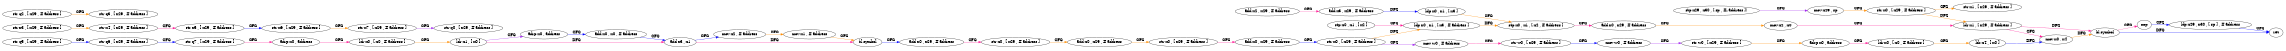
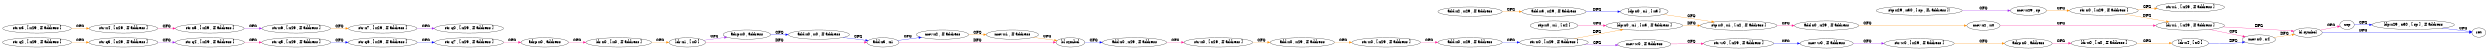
(1308, 11) -> (1511, 12)
(252, 28) -> (252, 28)
none -> (210, 42)
